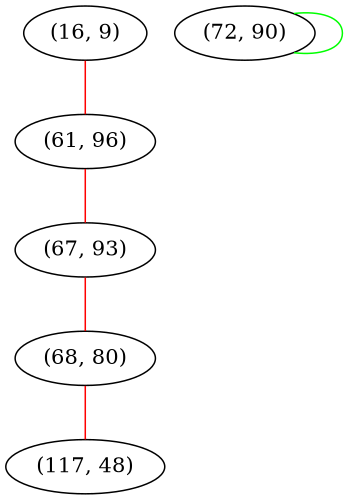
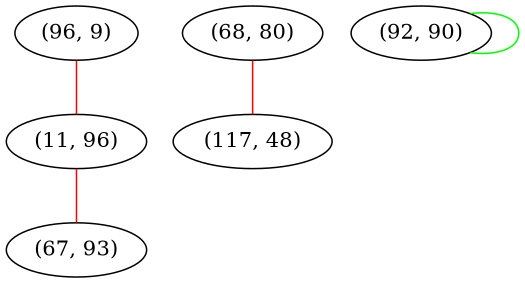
(85, 33) -> (76, 33)
(245, 33) -> (421, 33)
(85, 142) -> (76, 142)
(85, 304) -> none
